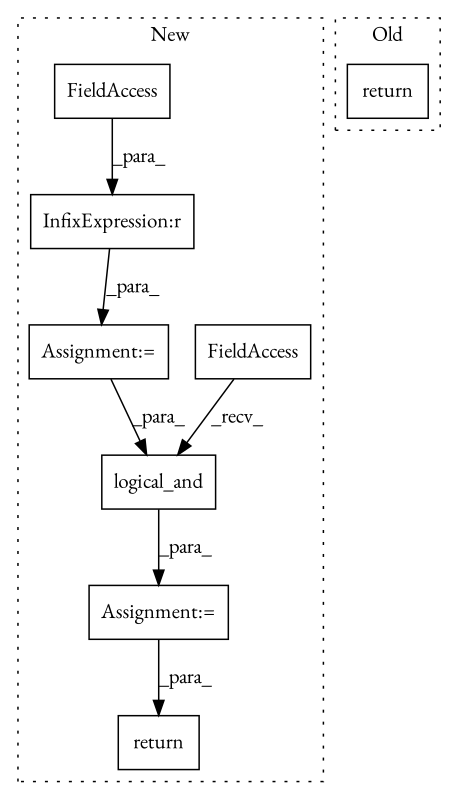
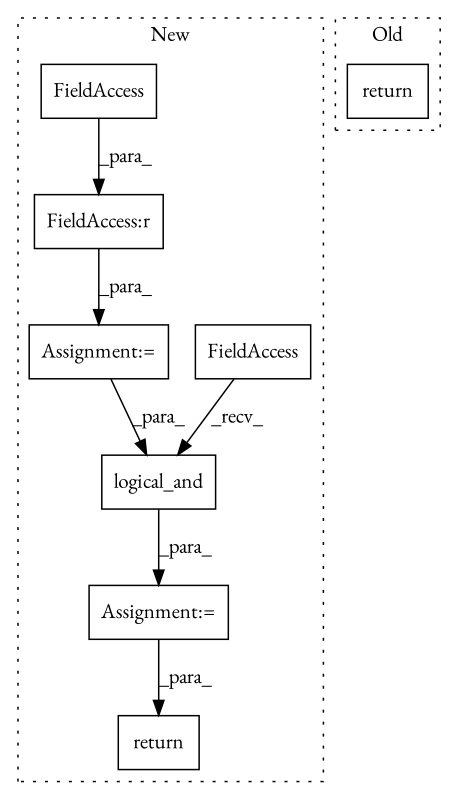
(112, 222) -> (99, 222)
